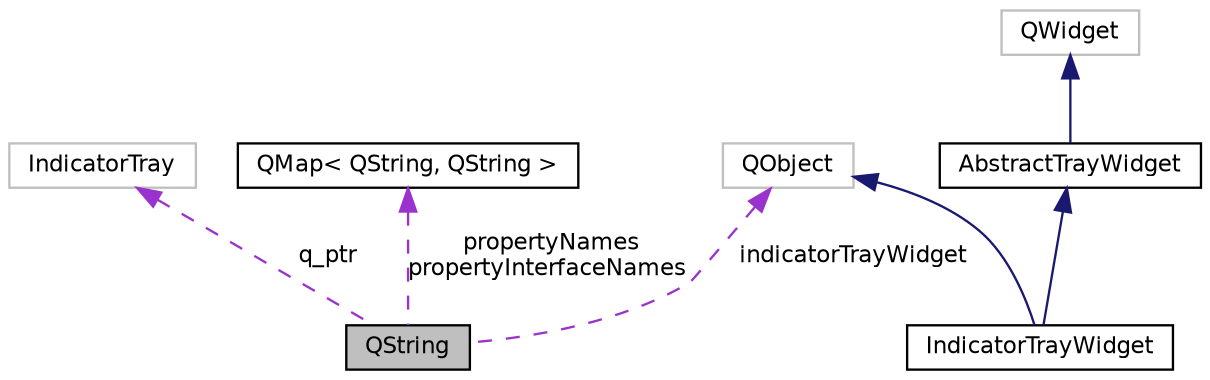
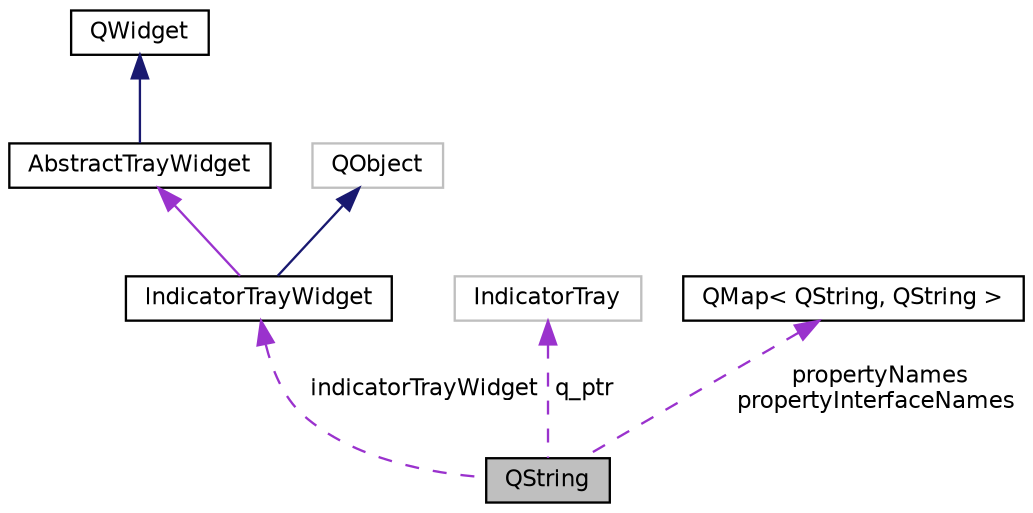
(1070, 33) -> (140, 33)
(1053, 268) -> (207, 241)
(631, 310) -> (351, 446)
